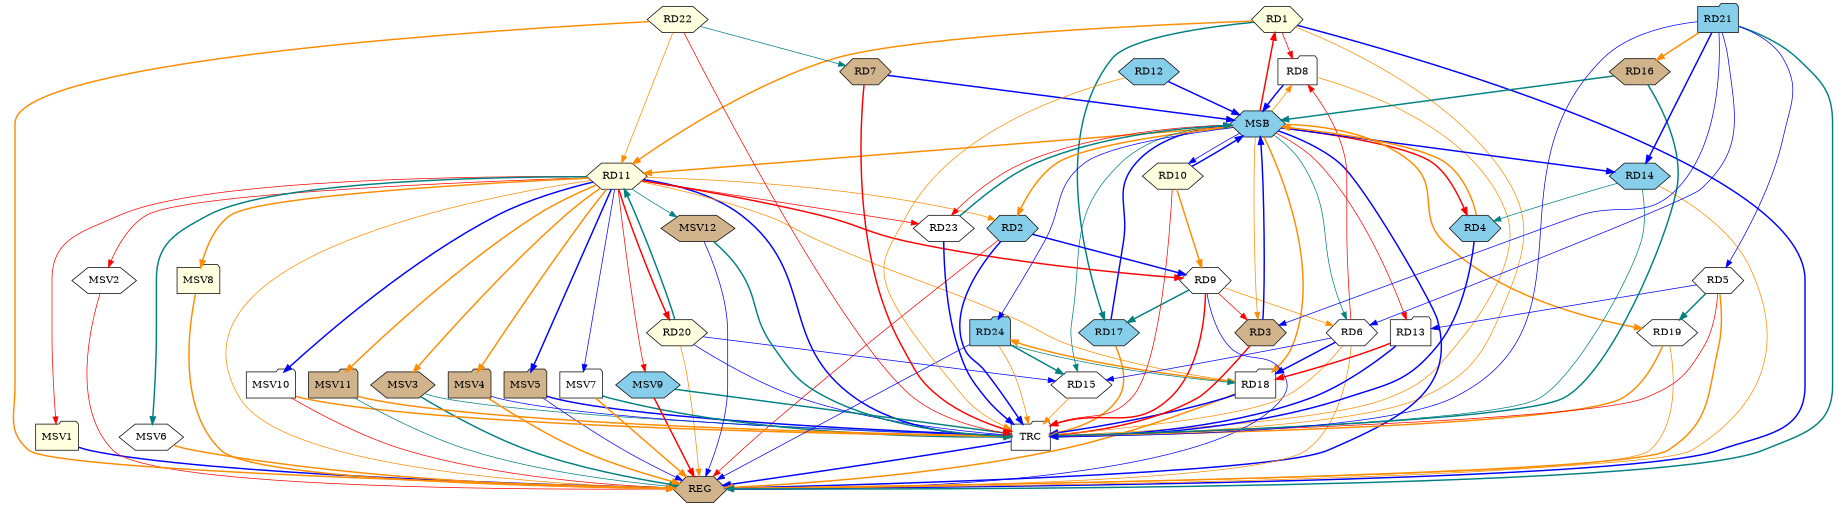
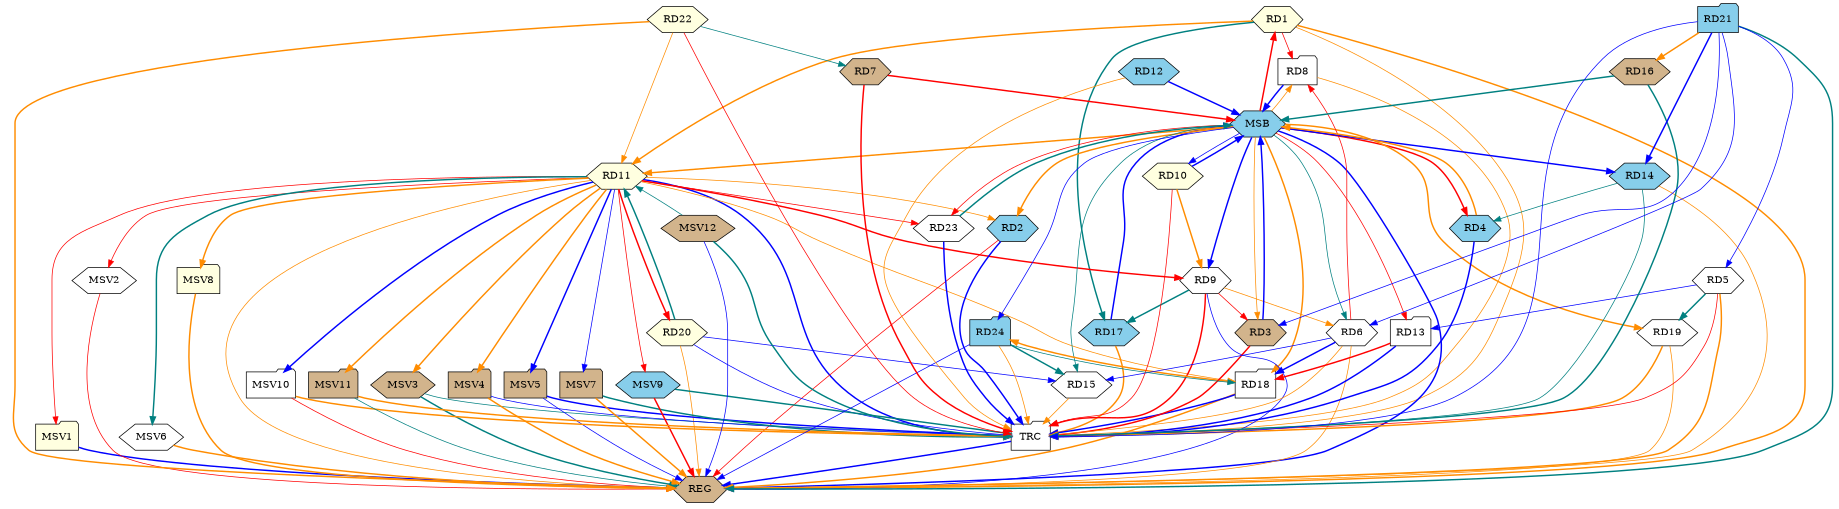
(1049, 96) -> (1049, 96)
(651, 201) -> (662, 202)
(1106, 254) -> (1229, 198)
(581, 385) -> (581, 385)
(1675, 458) -> (1675, 458)
